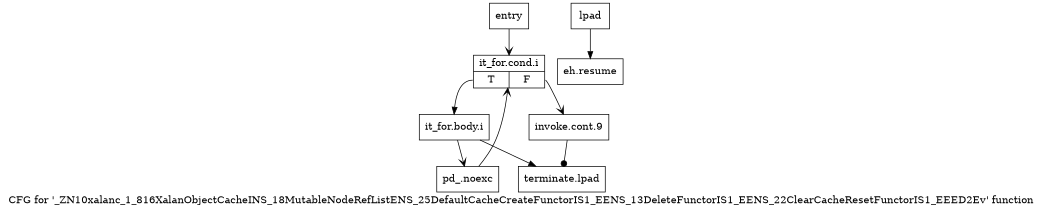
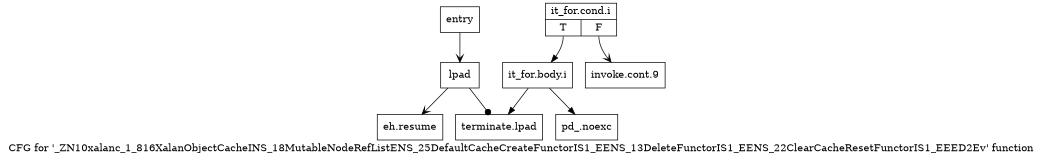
(509, 39) -> (460, 44)
(590, 40) -> (437, 99)
(498, 133) -> none
(460, 150) -> (560, 99)
(566, 150) -> (478, 99)
